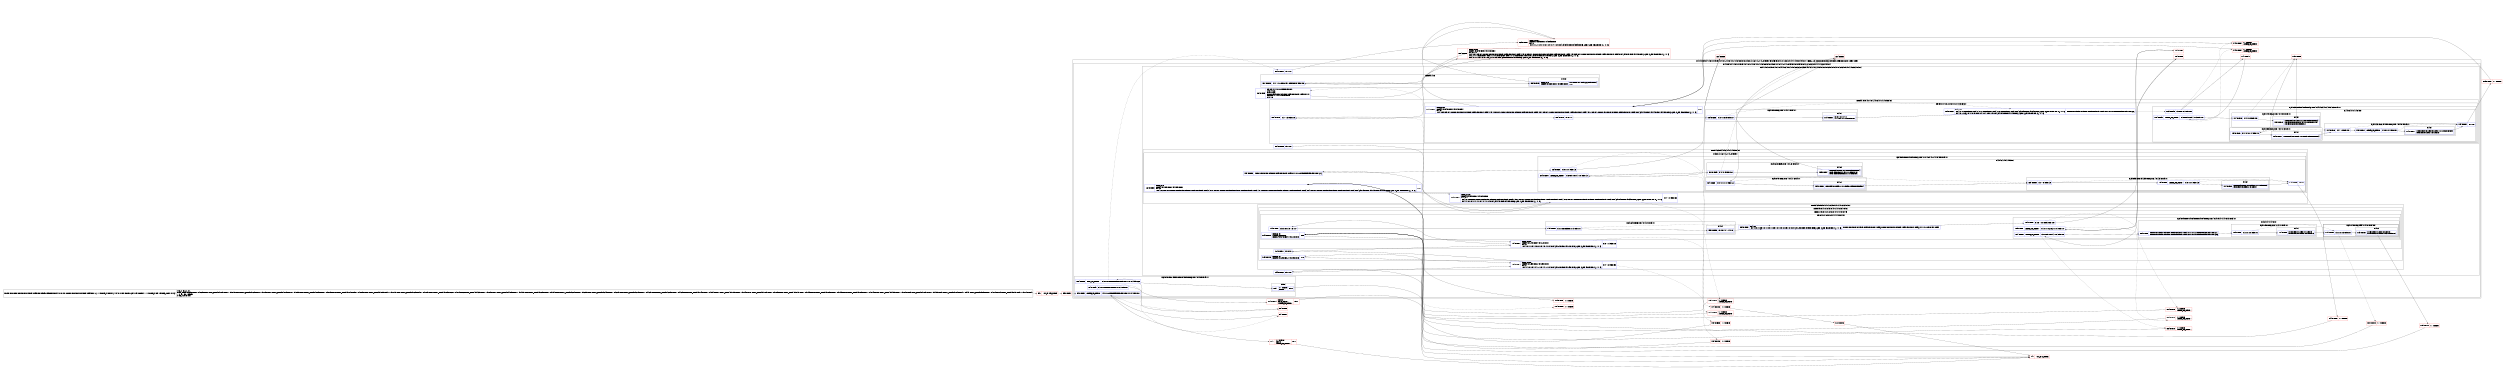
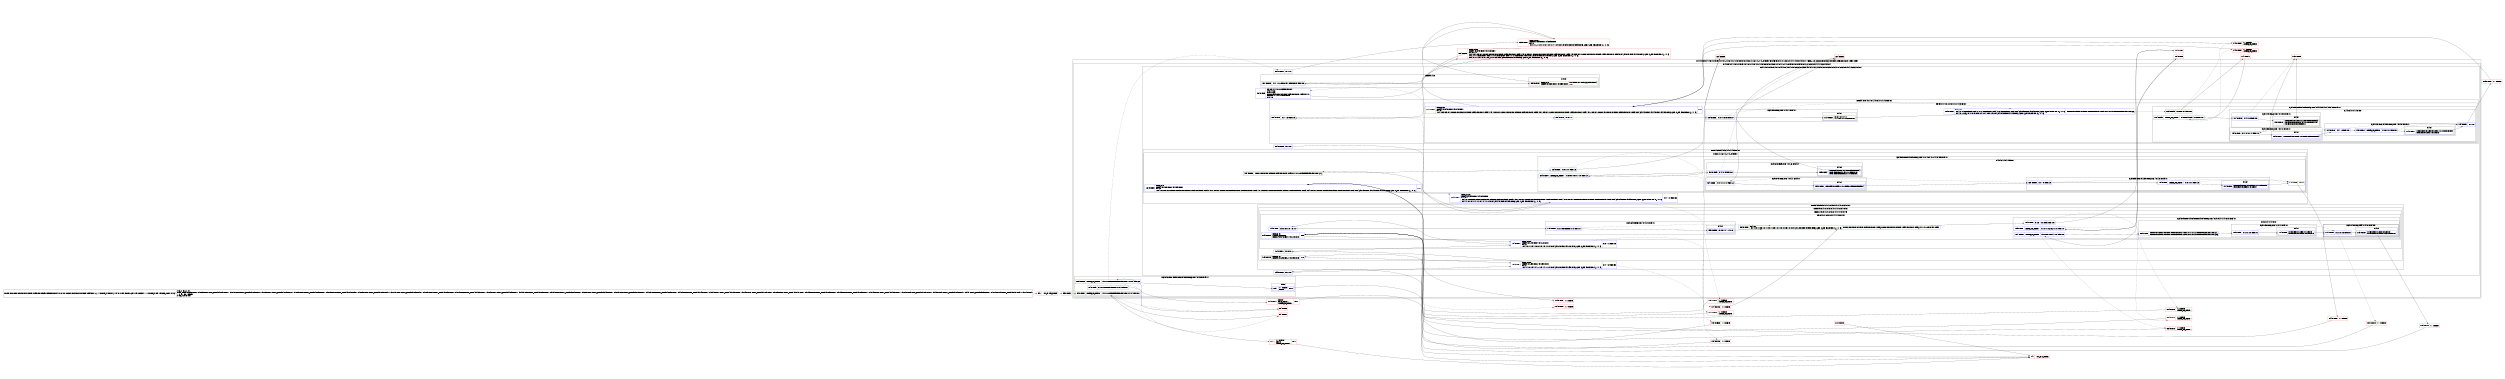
(1564, 83) -> (1564, 83)
(1093, 282) -> (1093, 282)
(1782, 315) -> (1787, 273)
